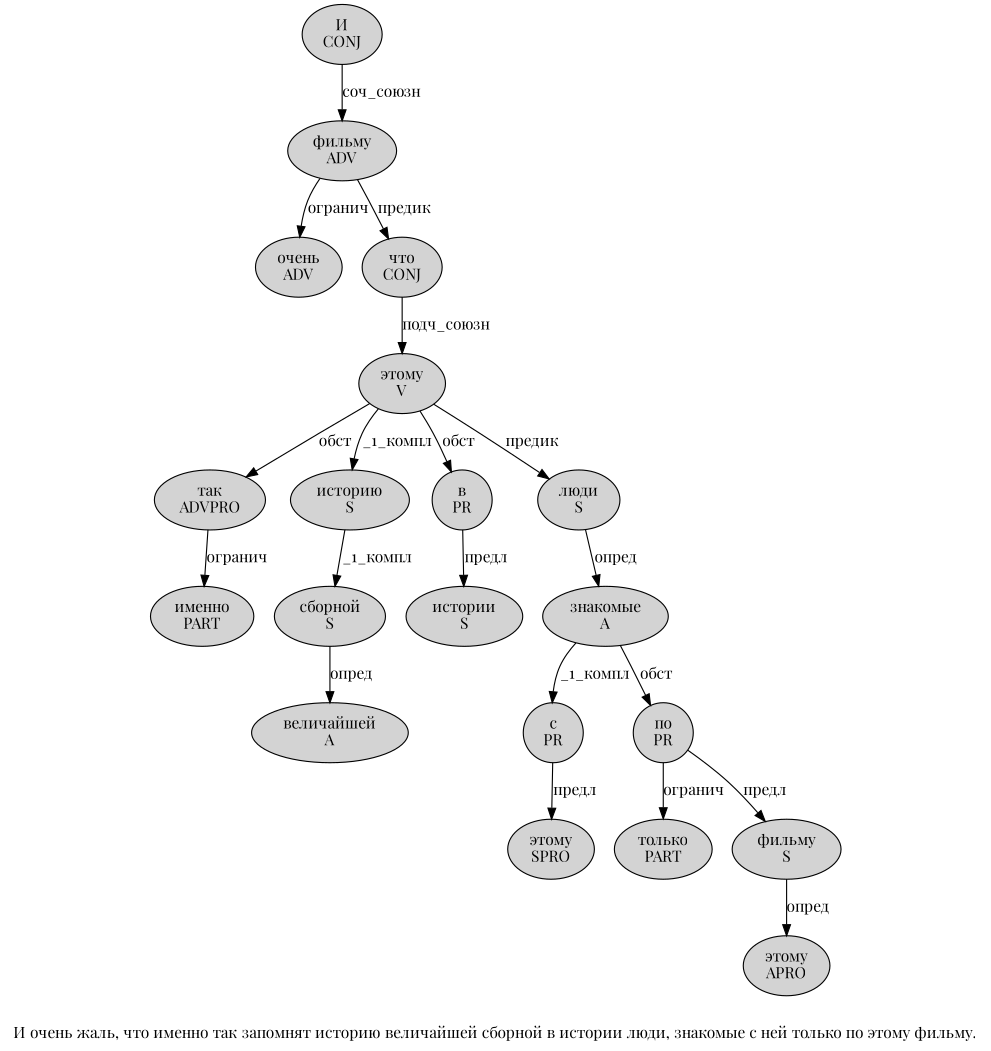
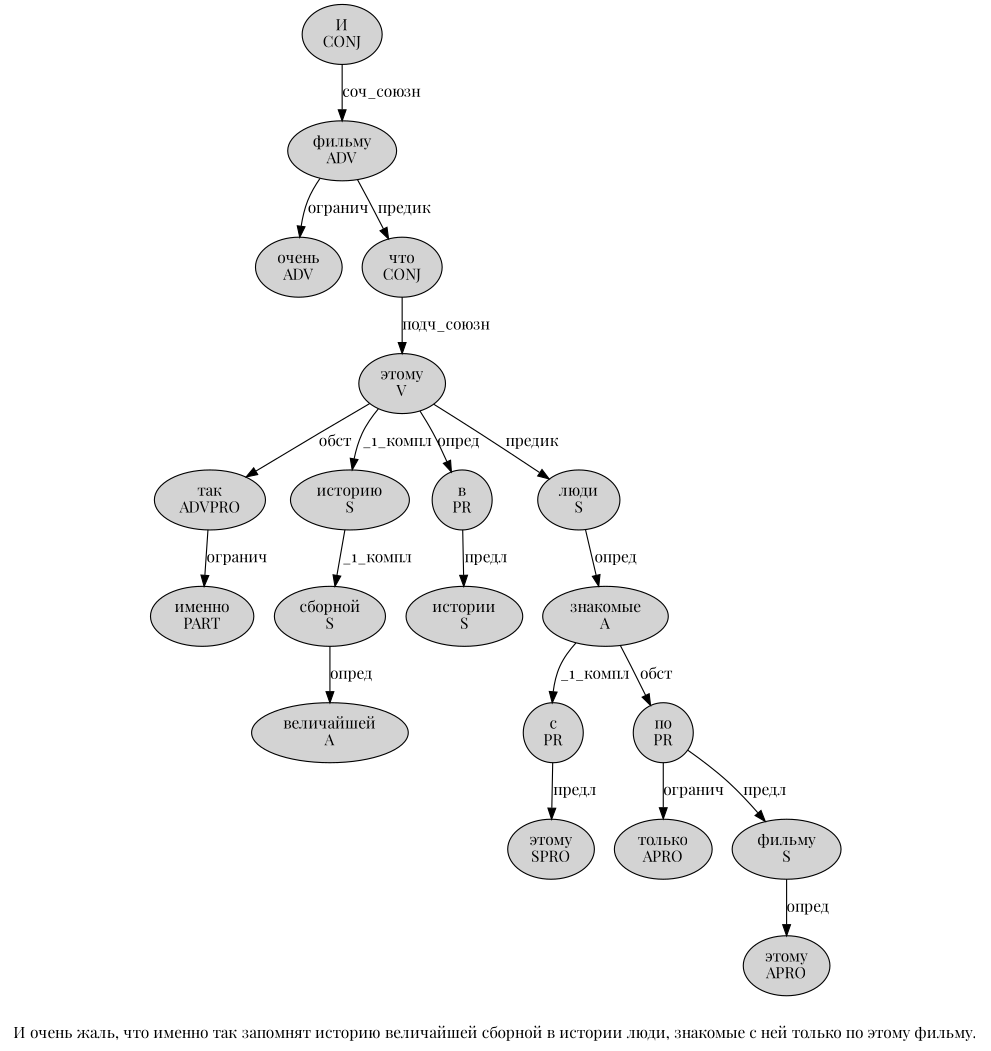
(459, 442) -> (459, 442)
(663, 849) -> (663, 849)
